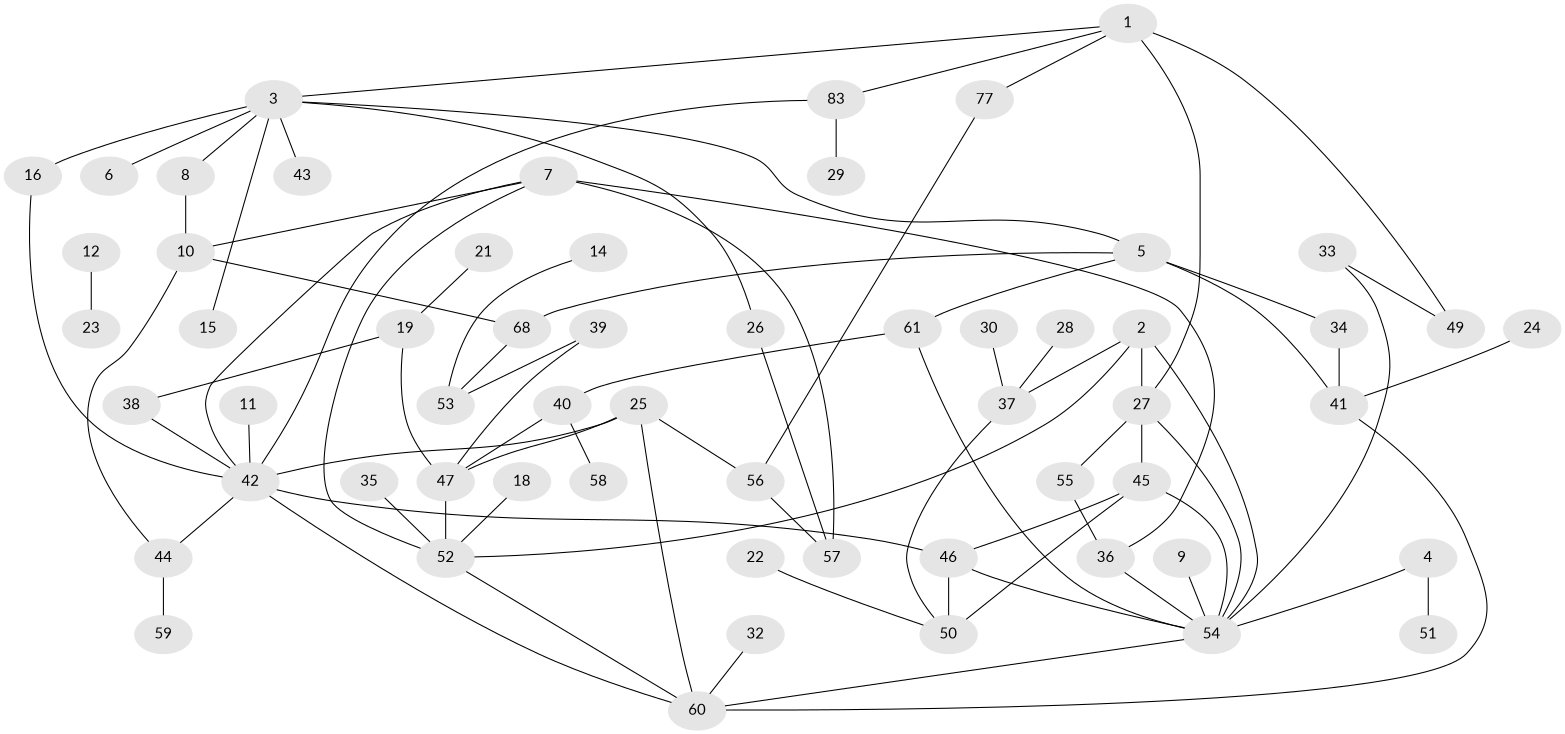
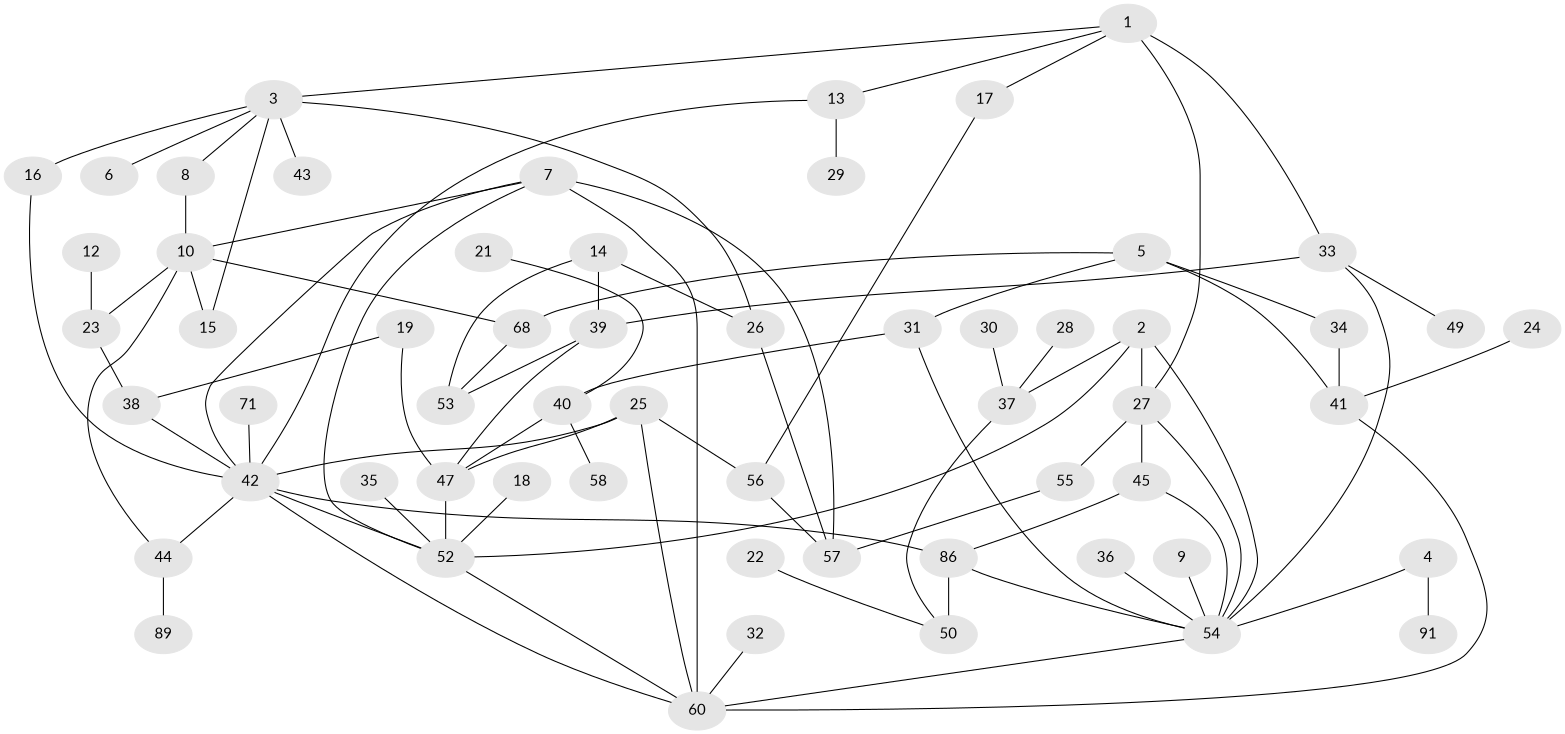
(836, 100) -> (836, 100)
(985, 100) -> (985, 100)
(720, 147) -> none
(1319, 149) -> (1250, 121)
(1040, 261) -> (697, 411)
none -> (963, 289)
none -> (139, 291)
none -> (197, 291)
(445, 291) -> (627, 301)
none -> (680, 292)
none -> (598, 294)
(913, 329) -> (913, 329)
none -> (114, 371)
(248, 405) -> (248, 405)
none -> (337, 516)
(1084, 517) -> (949, 520)
(1052, 551) -> none
(949, 558) -> (949, 558)
(163, 635) -> (163, 635)
(1428, 635) -> (1428, 635)
